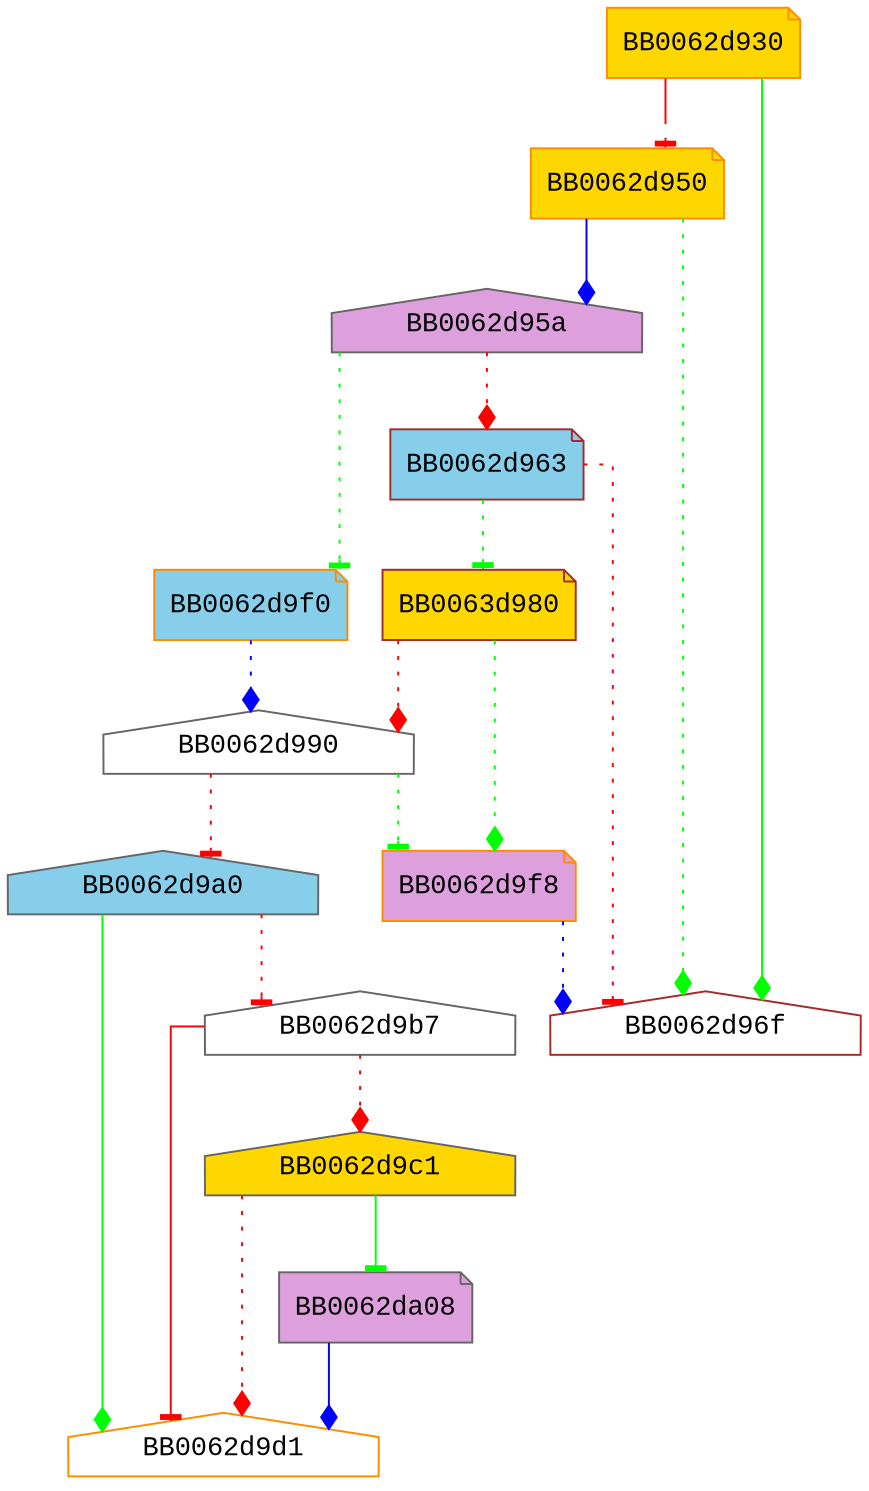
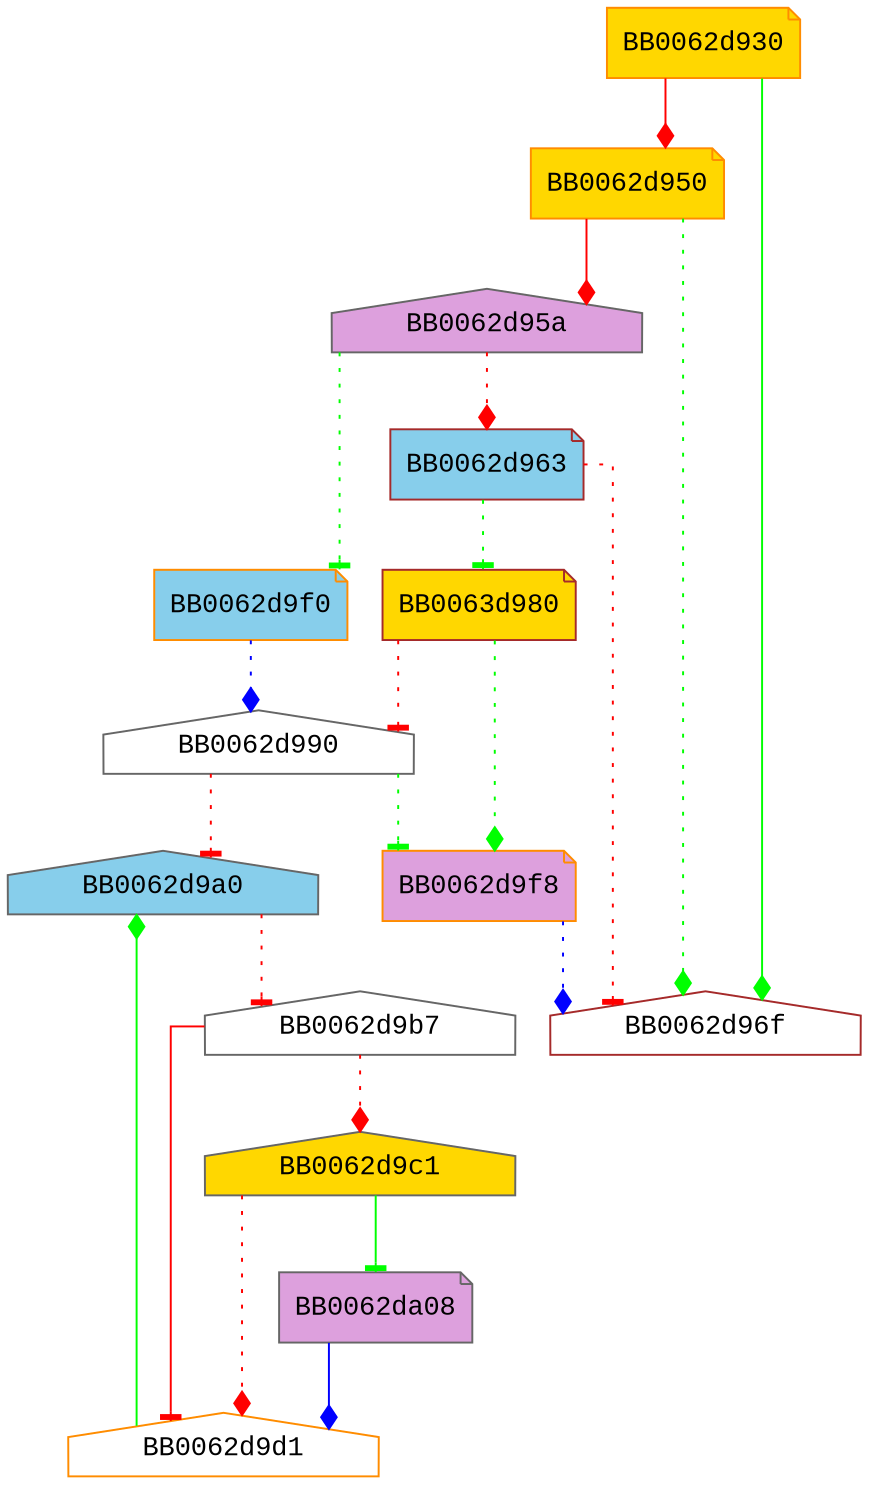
(665, 101) -> (665, 101)
(586, 250) -> (586, 250)
(398, 674) -> (398, 674)
(102, 1161) -> (137, 1182)
